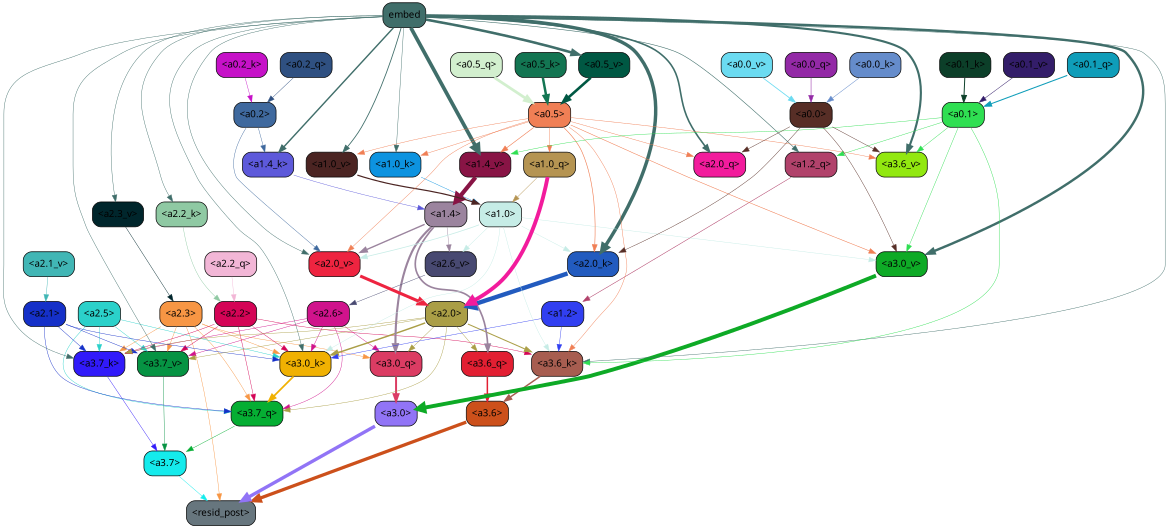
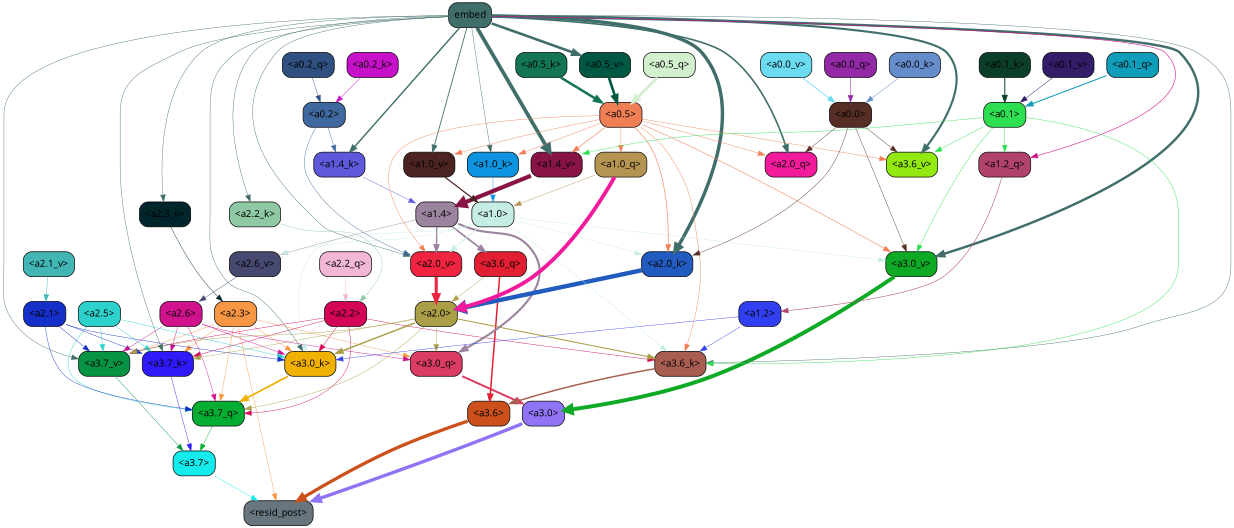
(657, 46) -> (925, 28)
(465, 337) -> (471, 287)
